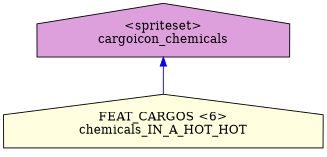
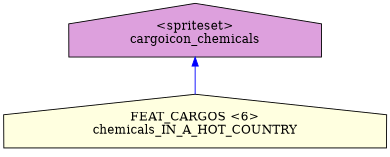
(163, 124) -> (195, 124)
